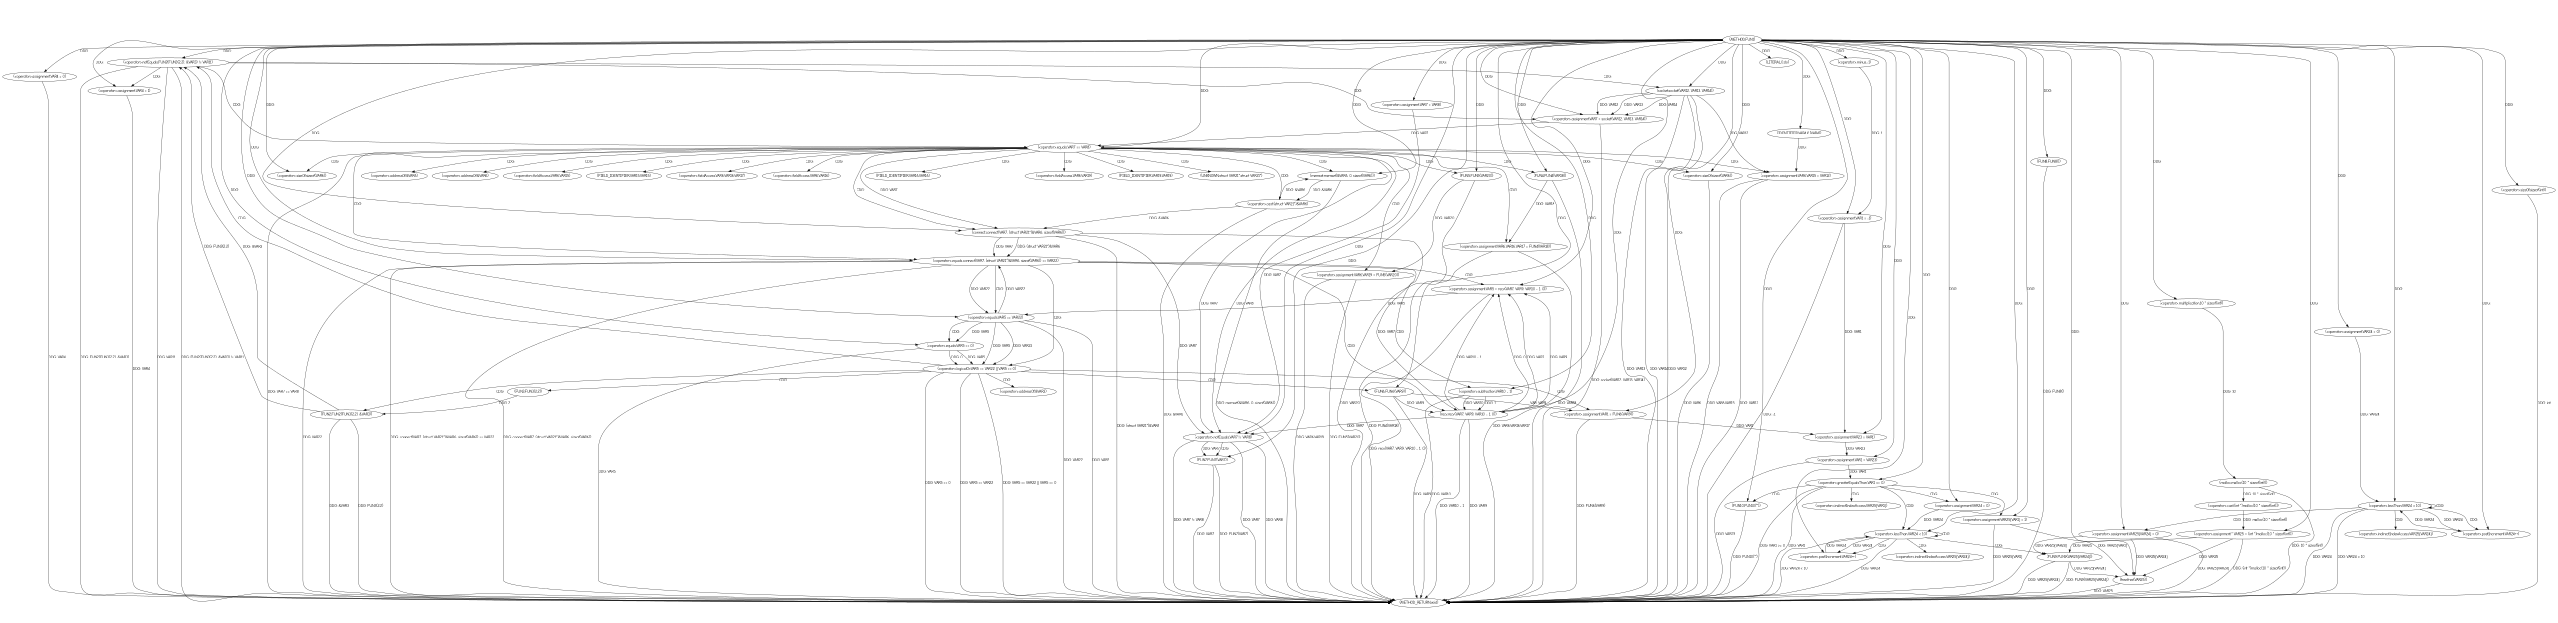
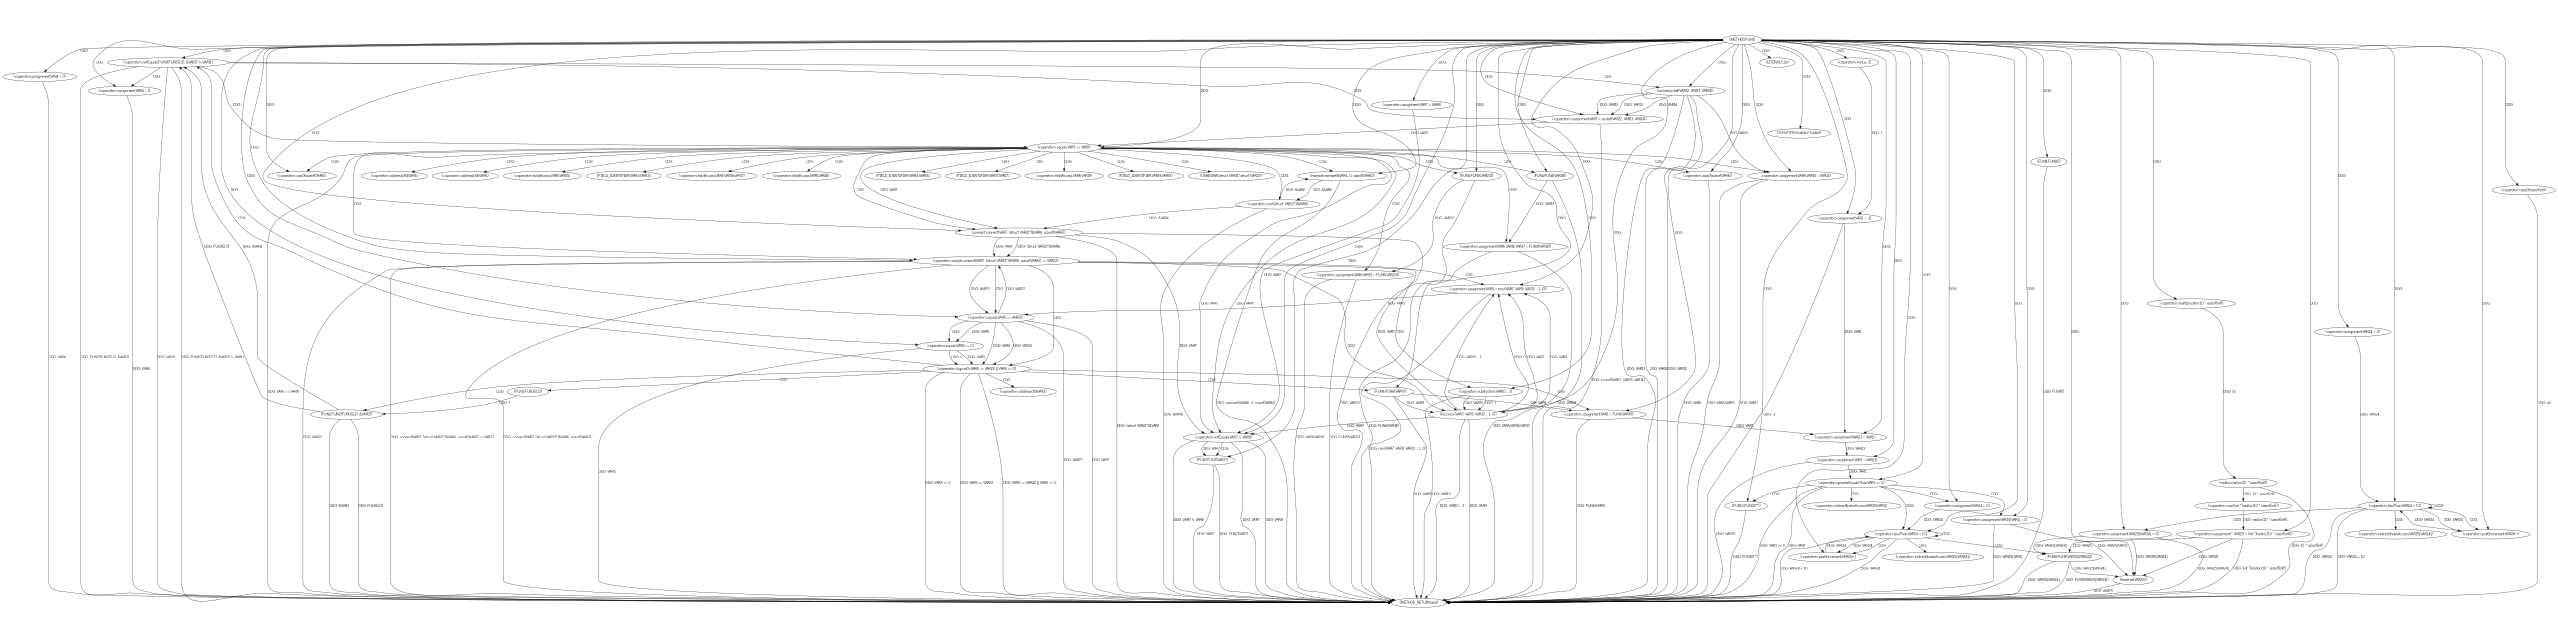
(1798, 153) -> (1756, 111)
none -> (983, 176)
